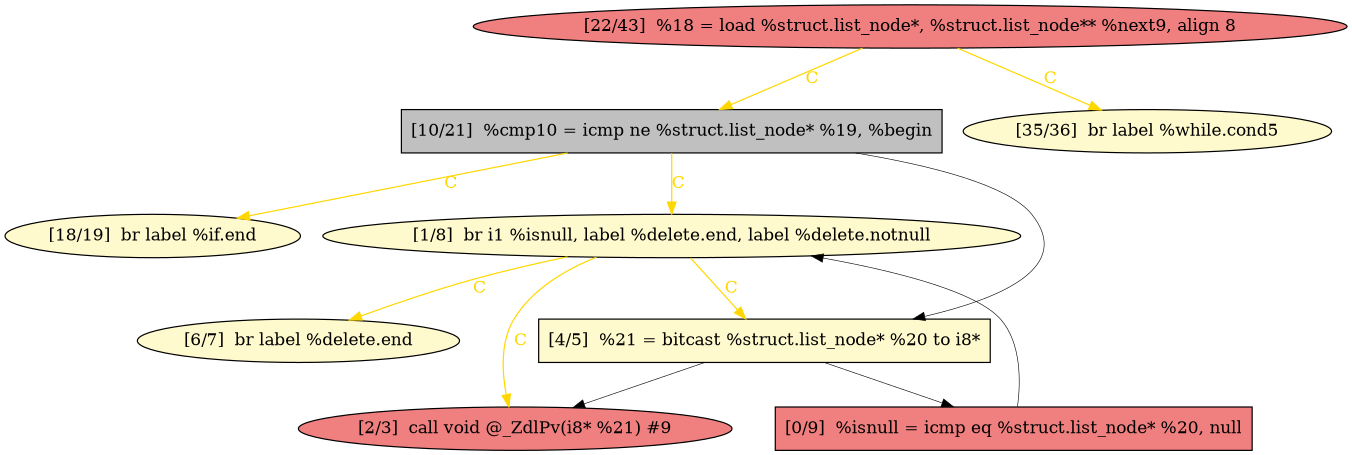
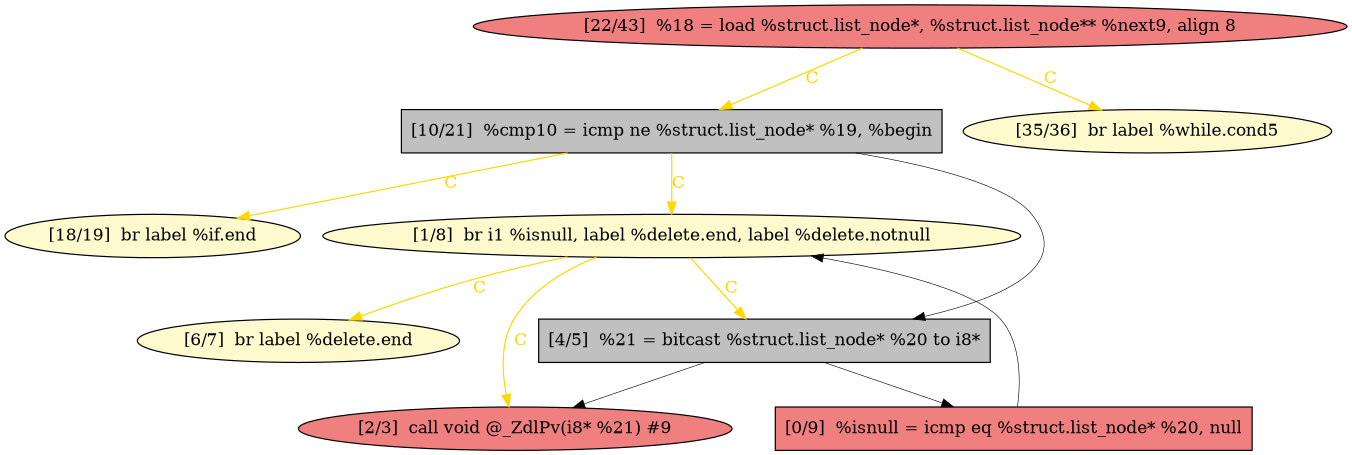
(764, 341) -> (764, 341)
